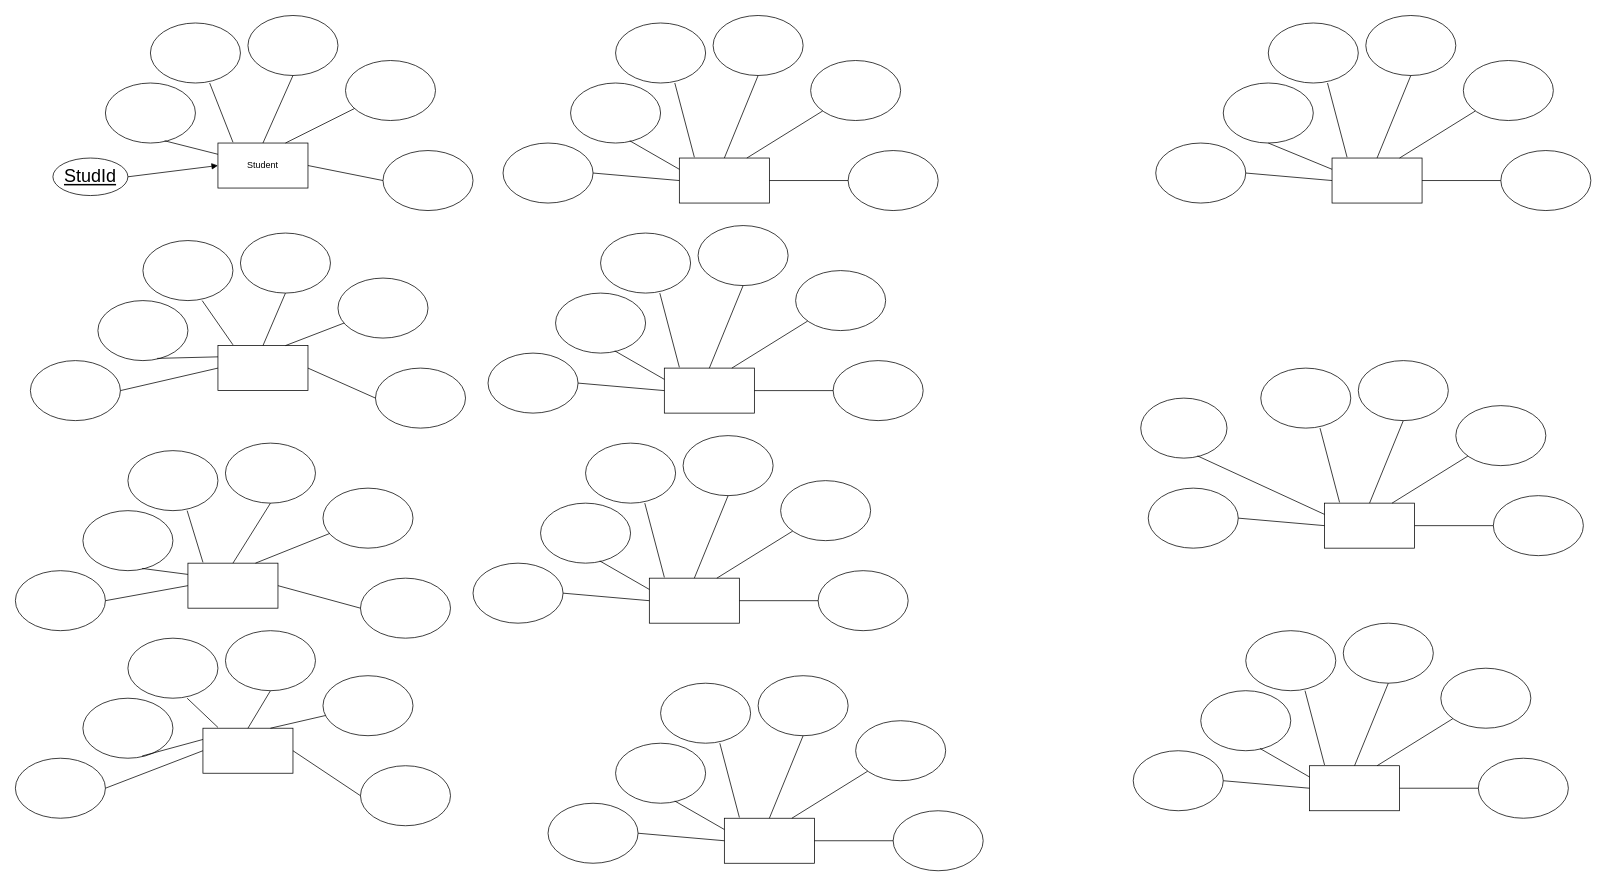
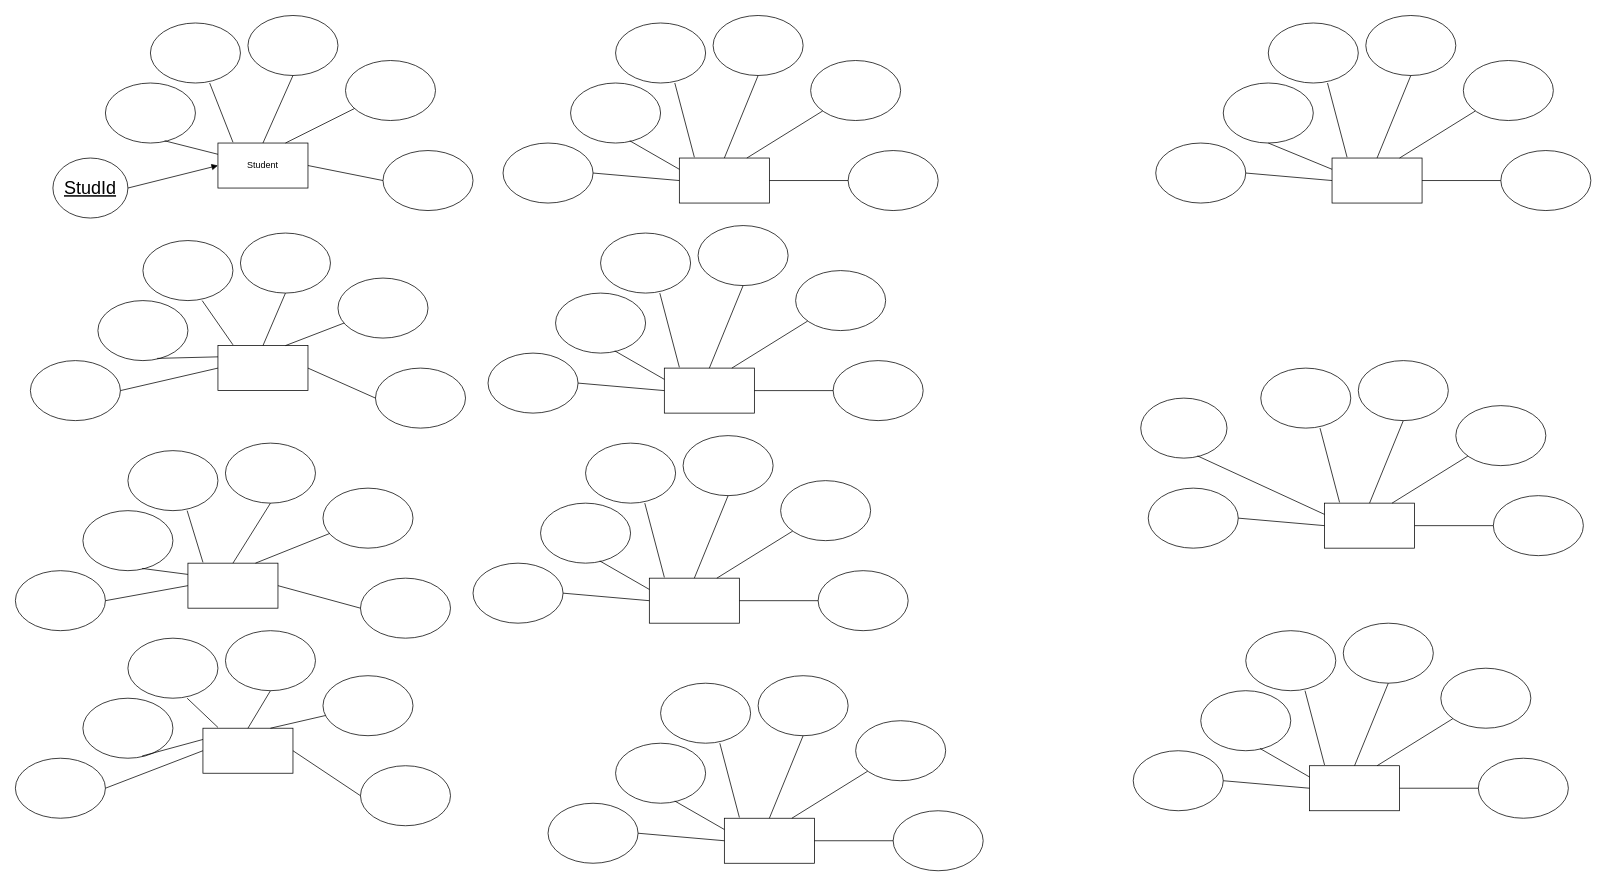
(90, 177) -> (90, 188)
